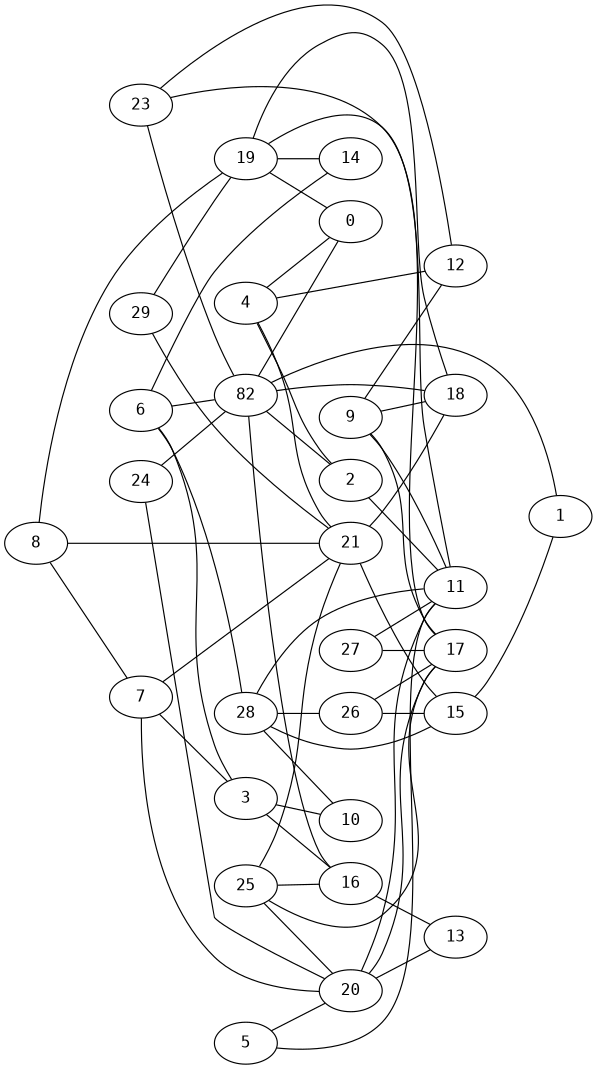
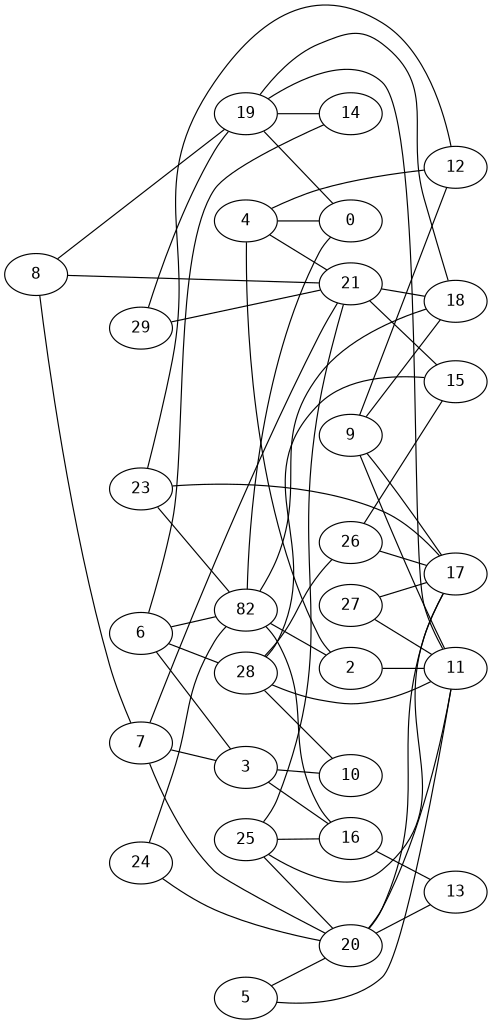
(560, 516) -> none
